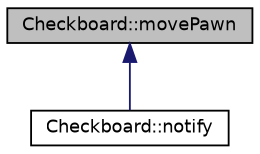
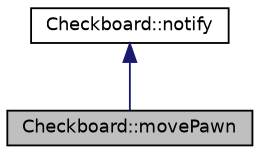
(130, 86) -> (130, 86)
